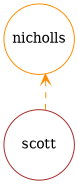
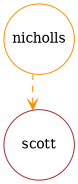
(46, 97) -> (33, 87)
